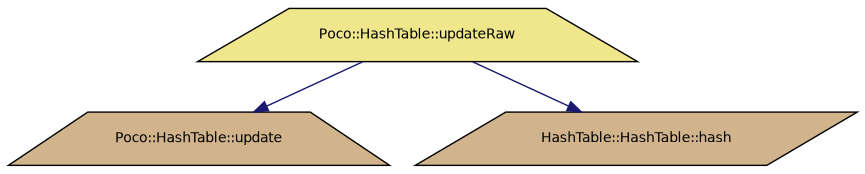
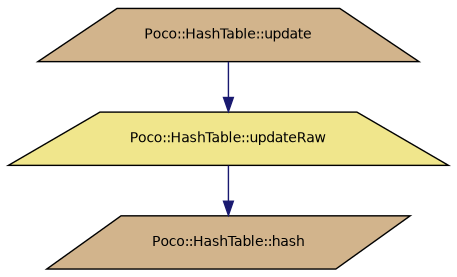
(315, 84) -> (228, 80)
(636, 139) -> (228, 242)
